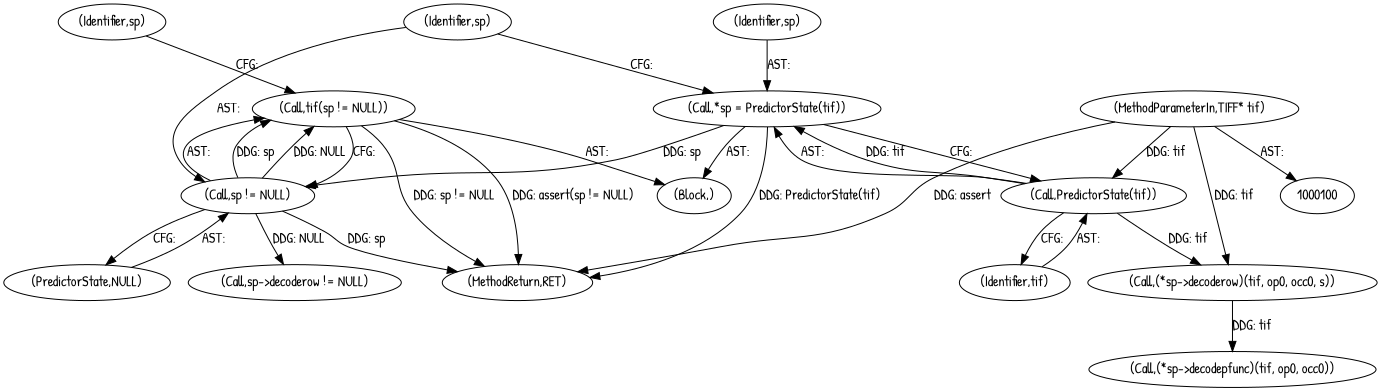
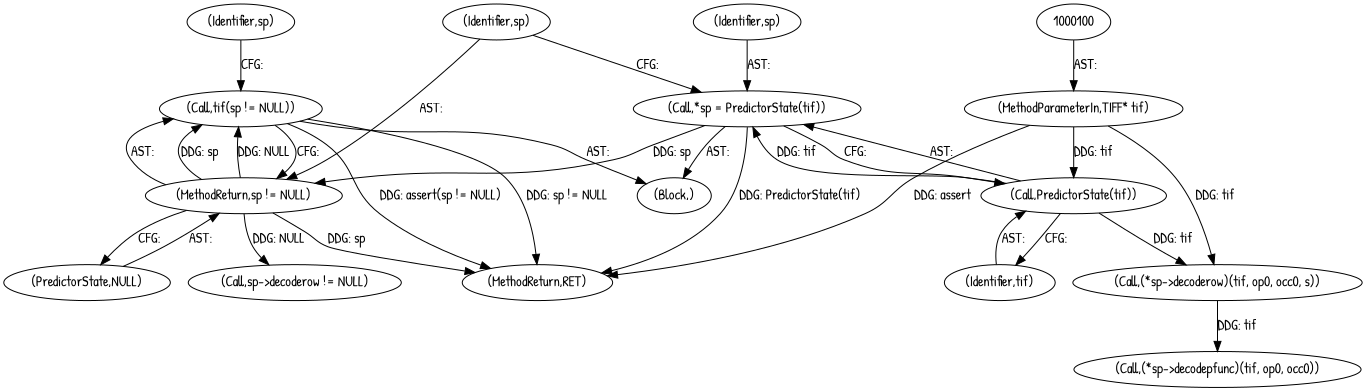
(1251, 151) -> (1074, 60)
(248, 196) -> (244, 196)
